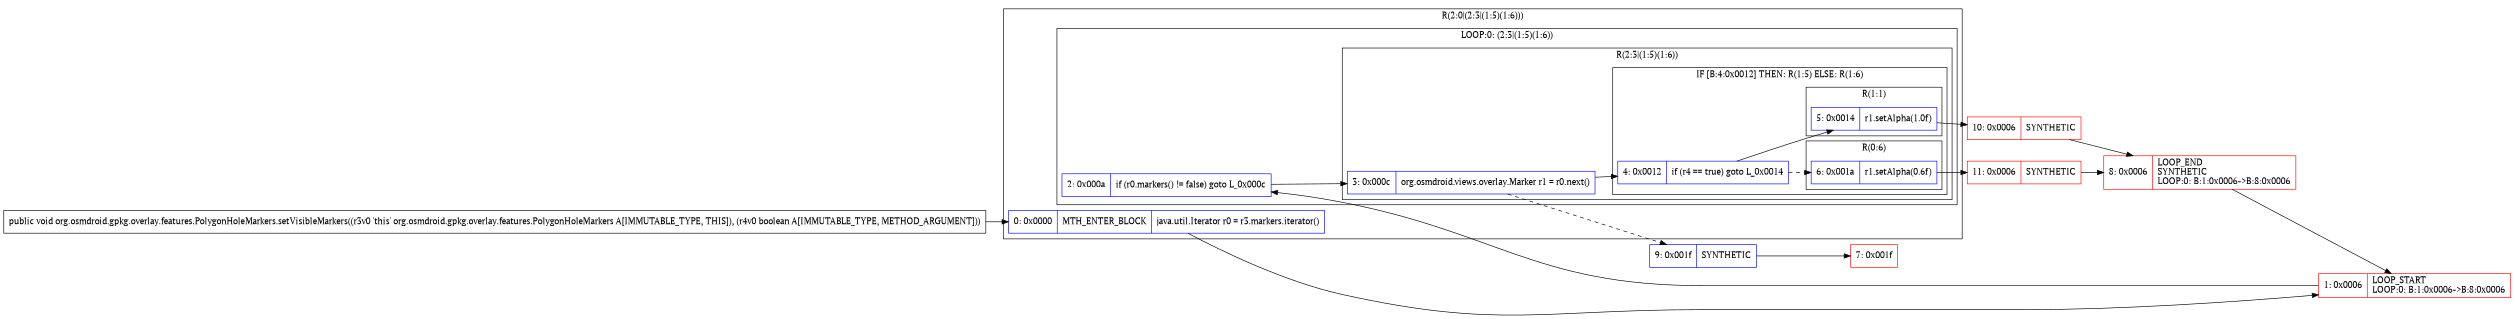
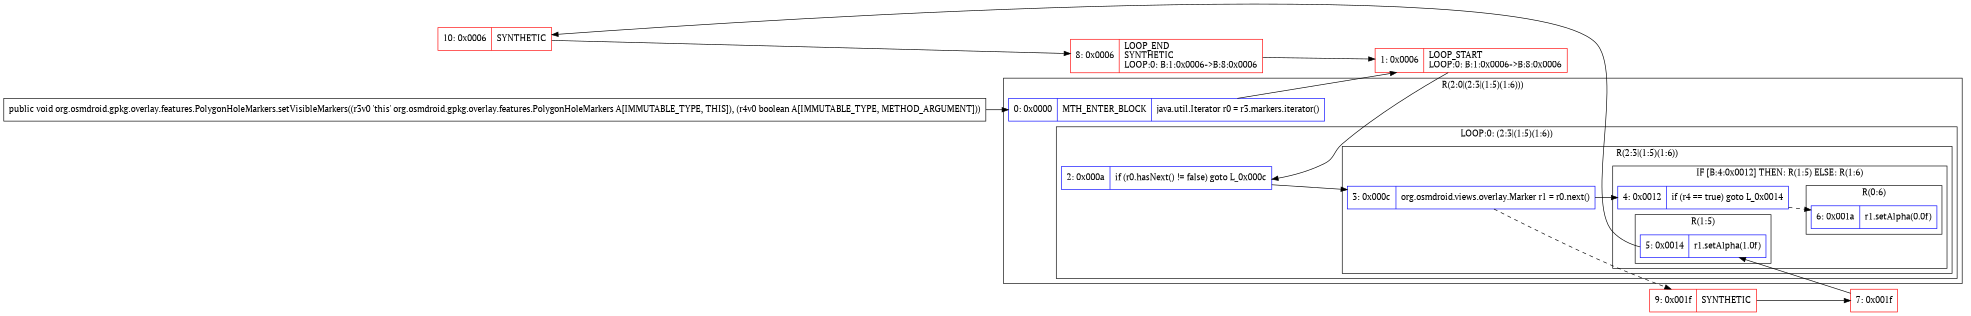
(1874, 94) -> (1703, 222)
(1782, 146) -> (1798, 276)
(1898, 172) -> (1898, 217)
(2024, 173) -> none
(1191, 185) -> (1191, 178)
(1703, 256) -> (1703, 301)
